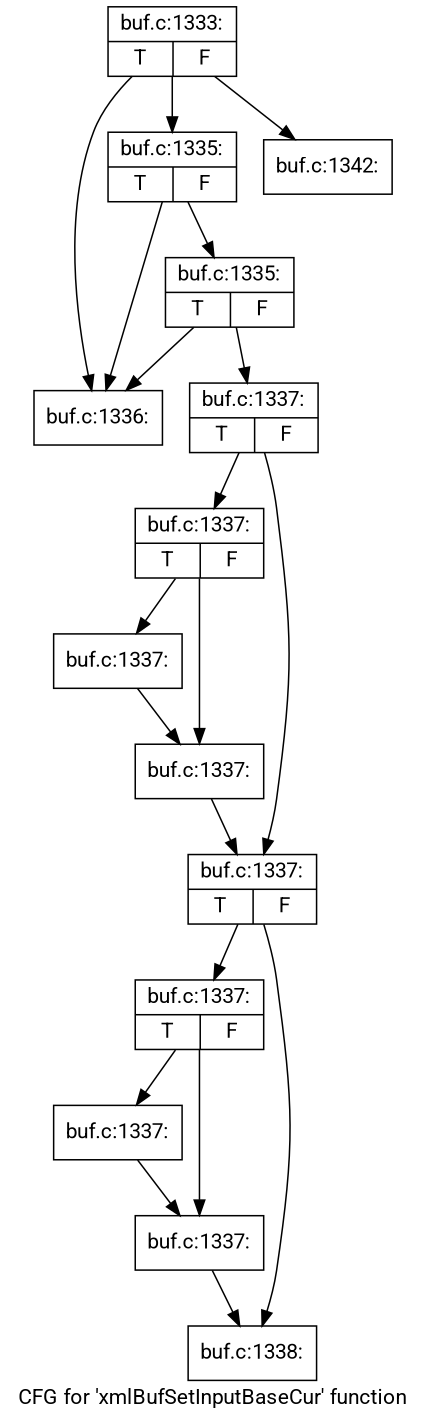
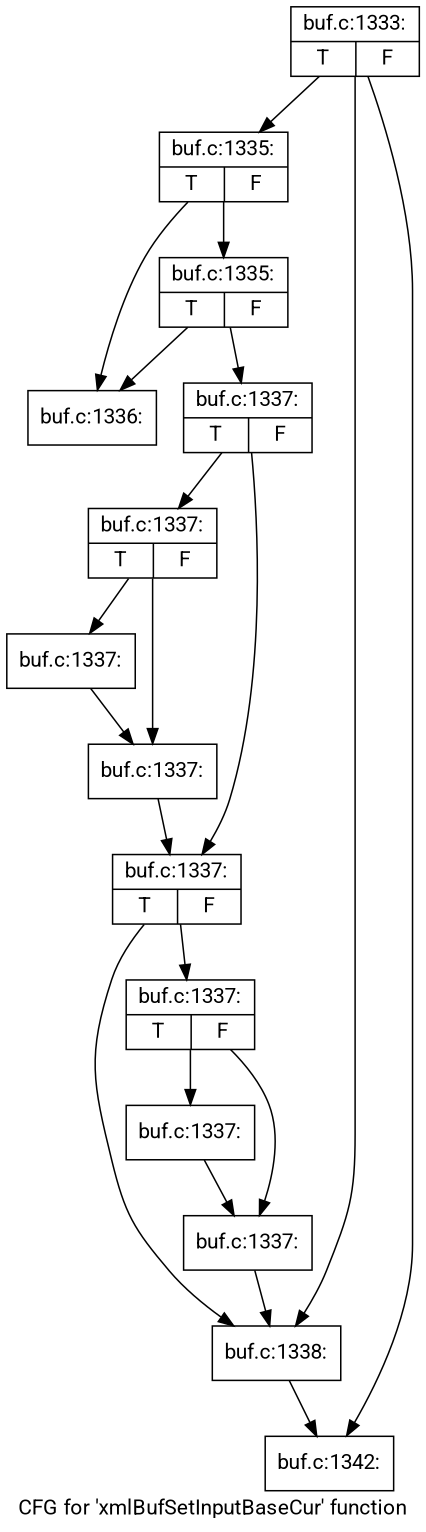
(76, 219) -> (355, 700)
none -> (300, 1402)
